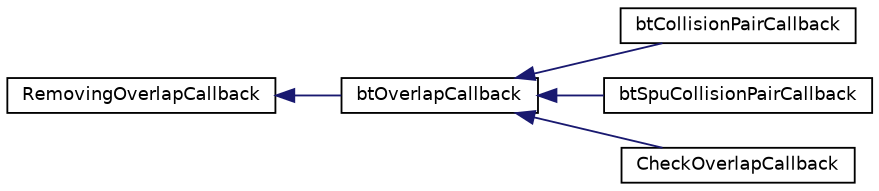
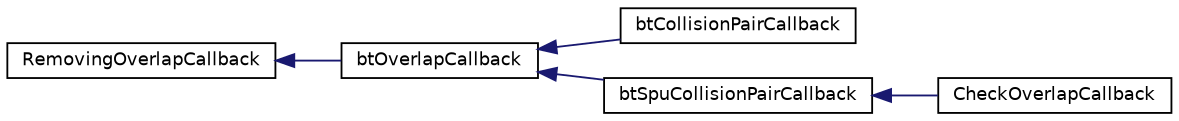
(598, 133) -> (914, 95)
